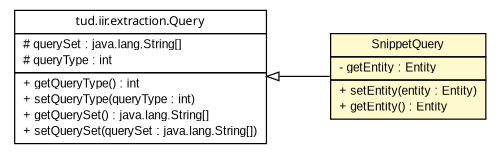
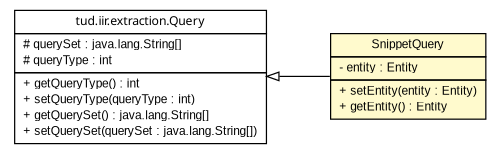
(388, 68) -> (379, 68)
